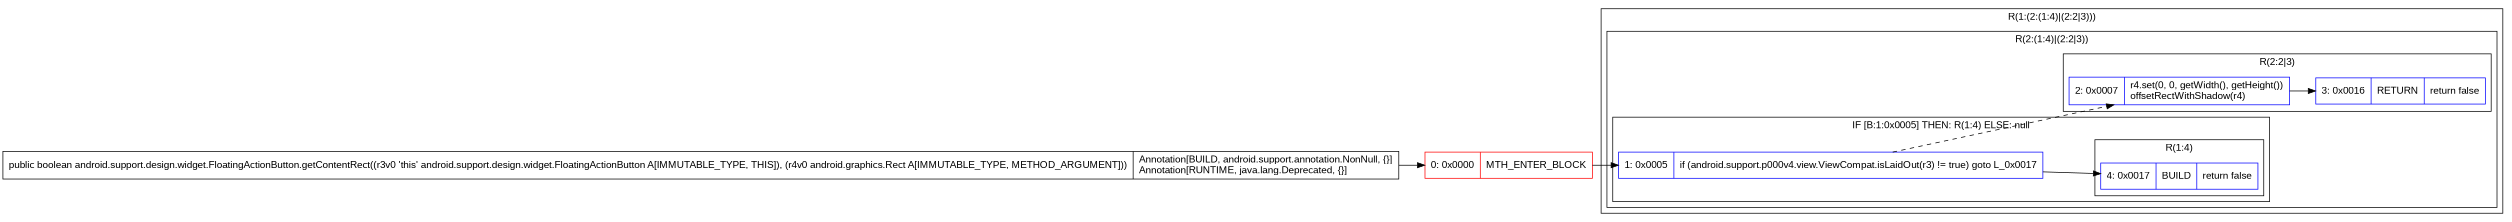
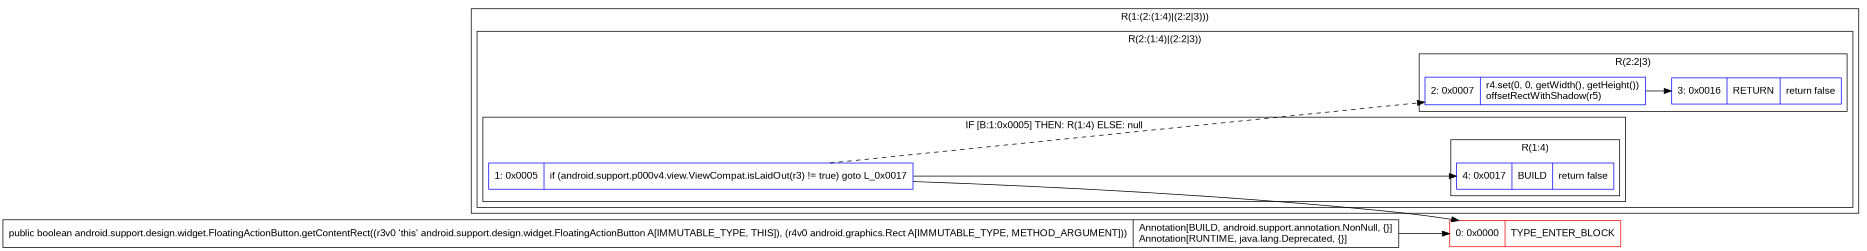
(2188, 96) -> (1544, 96)
(1536, 165) -> (1563, 233)
(1602, 165) -> (1183, 195)
